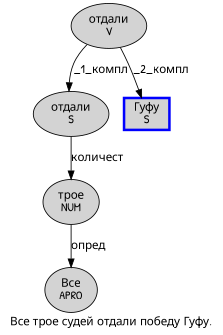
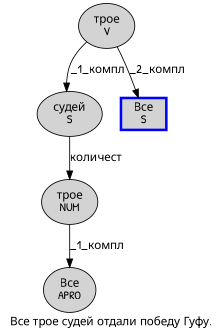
(109, 26) -> (107, 26)
(71, 114) -> (70, 114)
(147, 114) -> (144, 114)
(88, 246) -> (97, 246)
